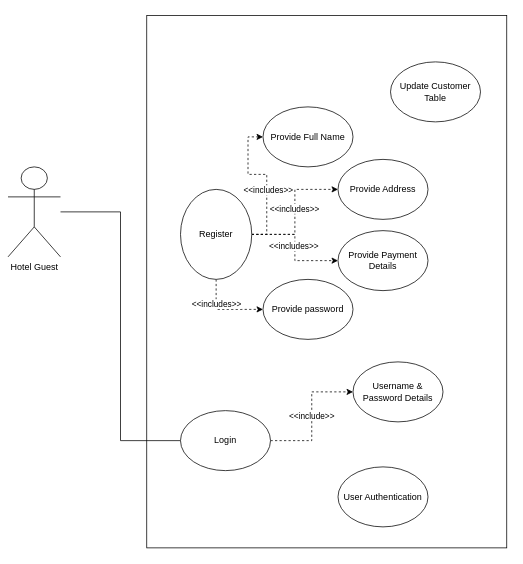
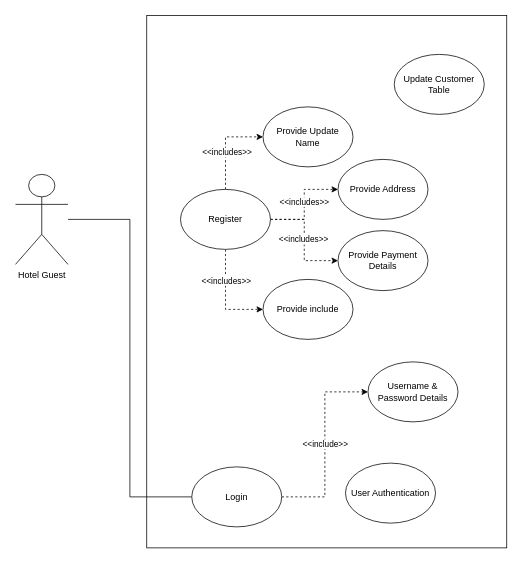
(435, 92) -> (439, 84)
(308, 137) -> (308, 137)
(34, 212) -> (42, 219)
(216, 234) -> (225, 219)
(308, 309) -> (308, 309)
(398, 392) -> (413, 392)
(225, 441) -> (237, 497)
(383, 497) -> (390, 493)
